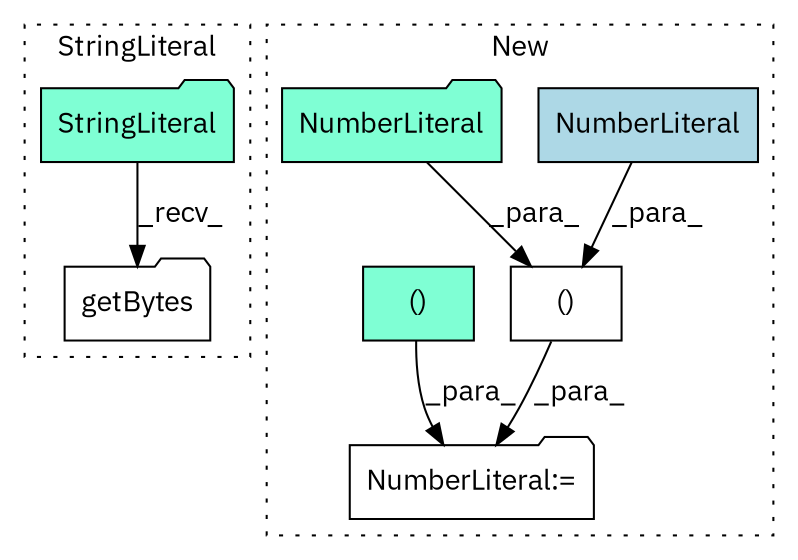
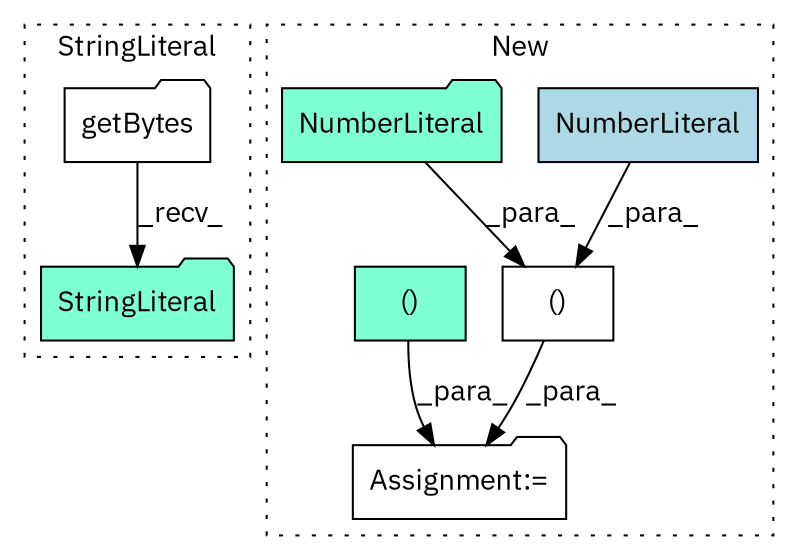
(137, 204) -> (137, 204)
(472, 482) -> (460, 482)
